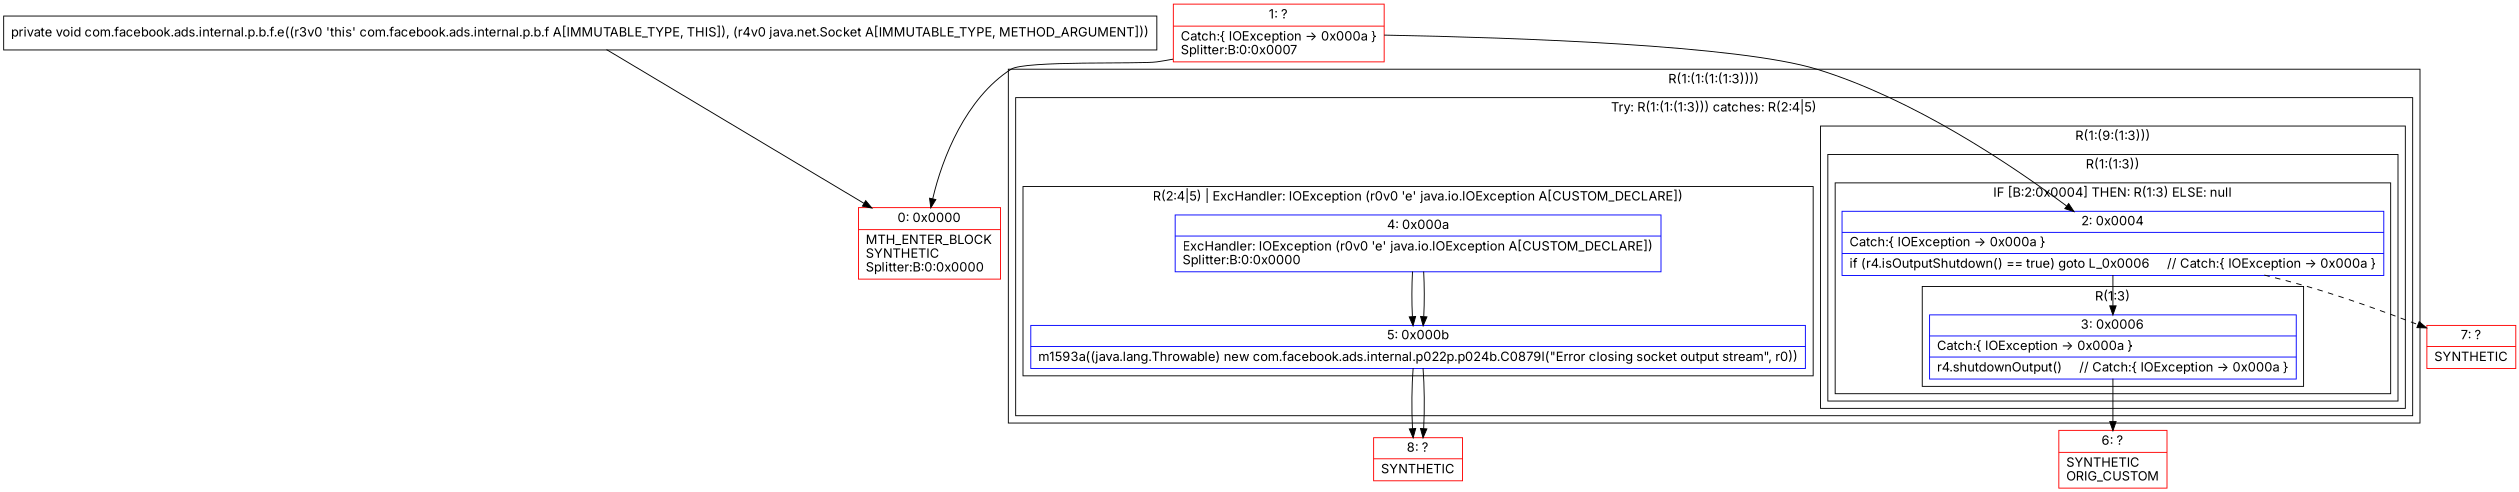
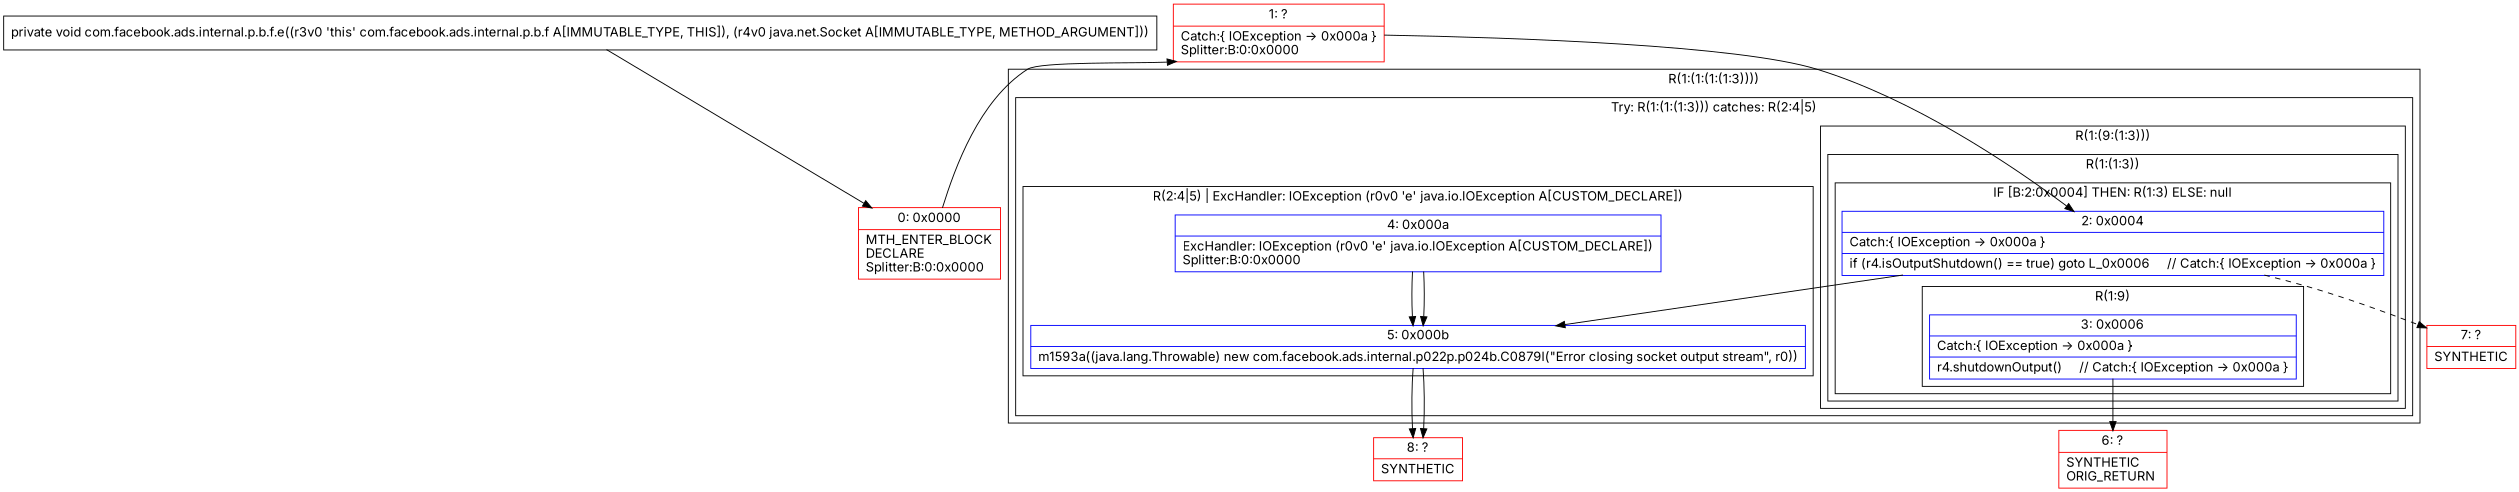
(1239, 50) -> (1240, 50)
(1002, 77) -> (1017, 77)
(903, 254) -> (895, 254)
(2113, 292) -> (1734, 300)
(2113, 297) -> (2113, 297)
(2113, 477) -> (2111, 477)
